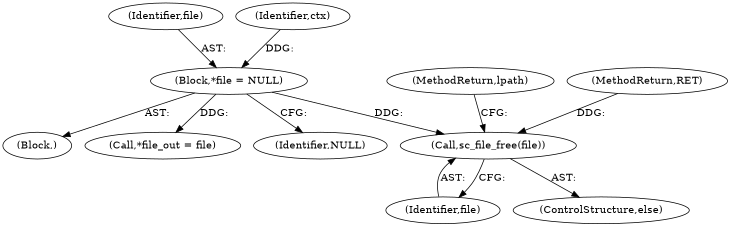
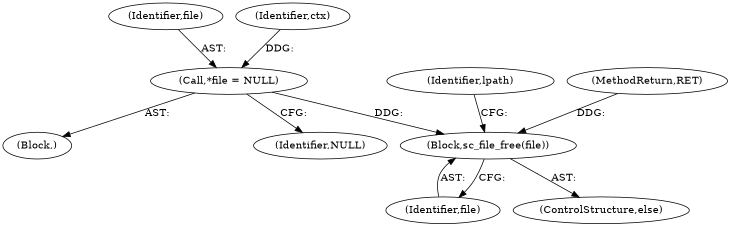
(229, 81) -> (229, 81)
(470, 81) -> (470, 81)
(163, 146) -> none
(488, 146) -> (488, 146)
